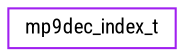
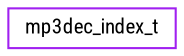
(92, 28) -> (92, 28)
